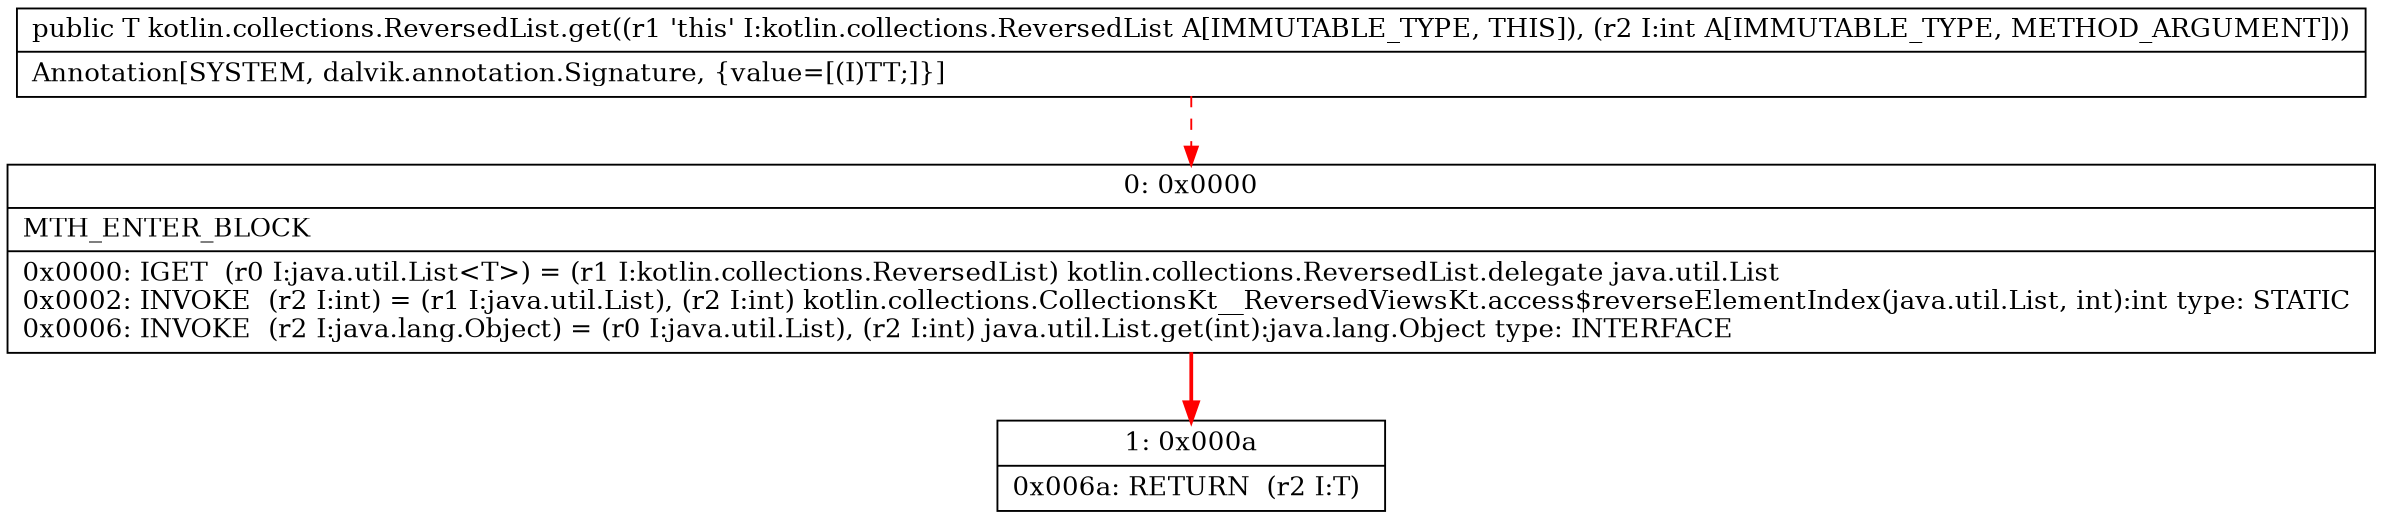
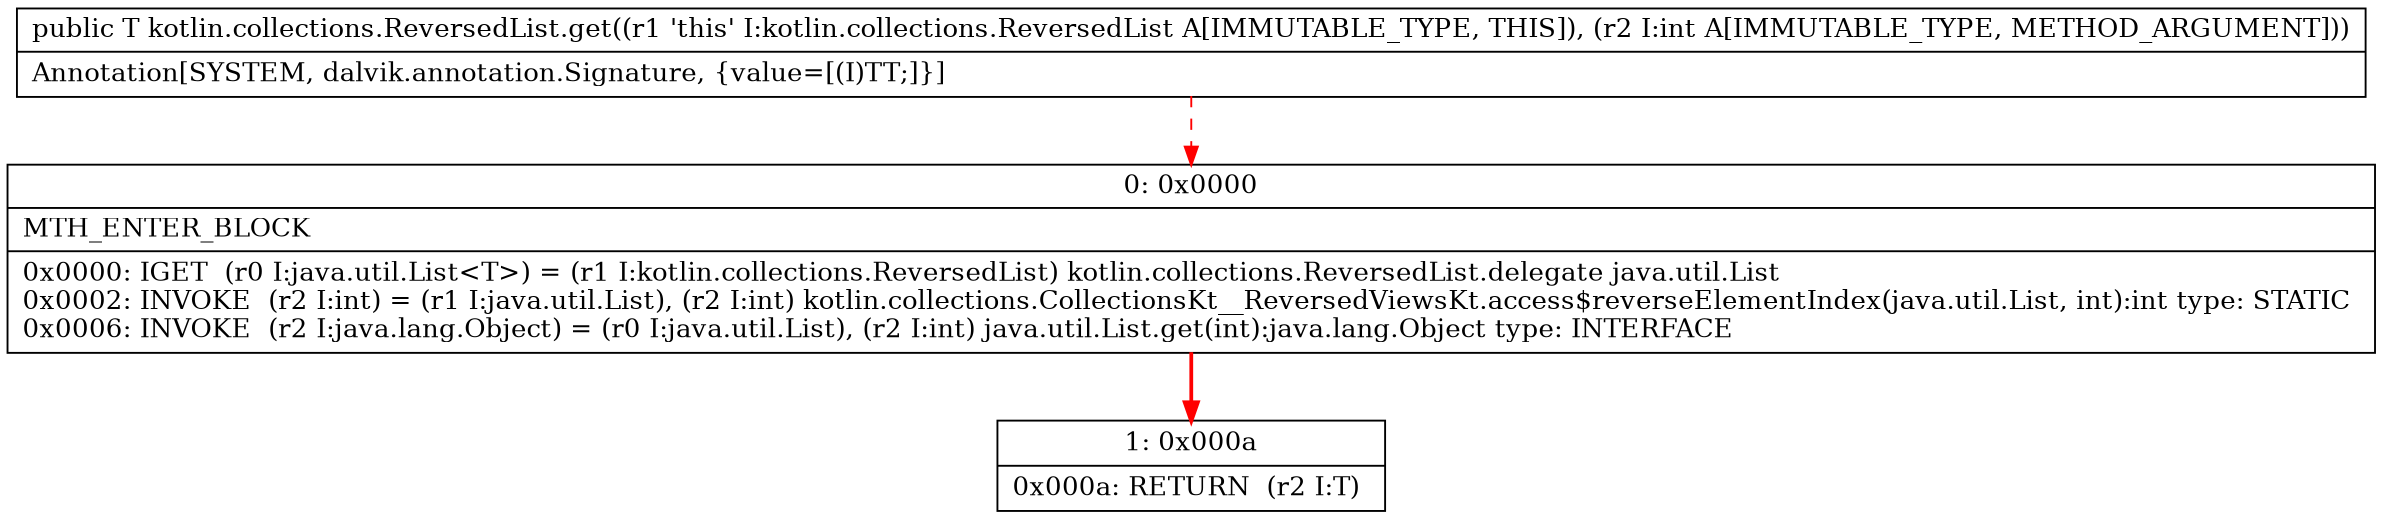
(1191, 487) -> (1191, 487)
